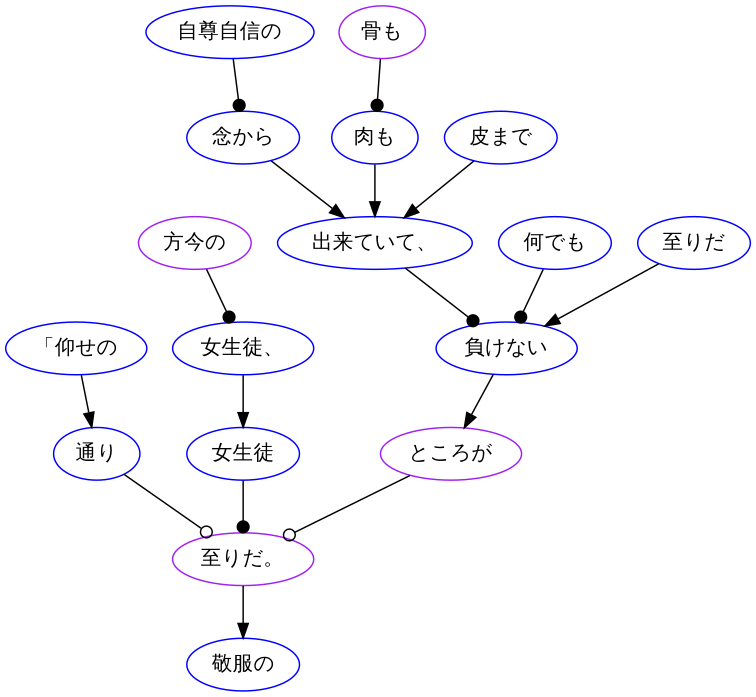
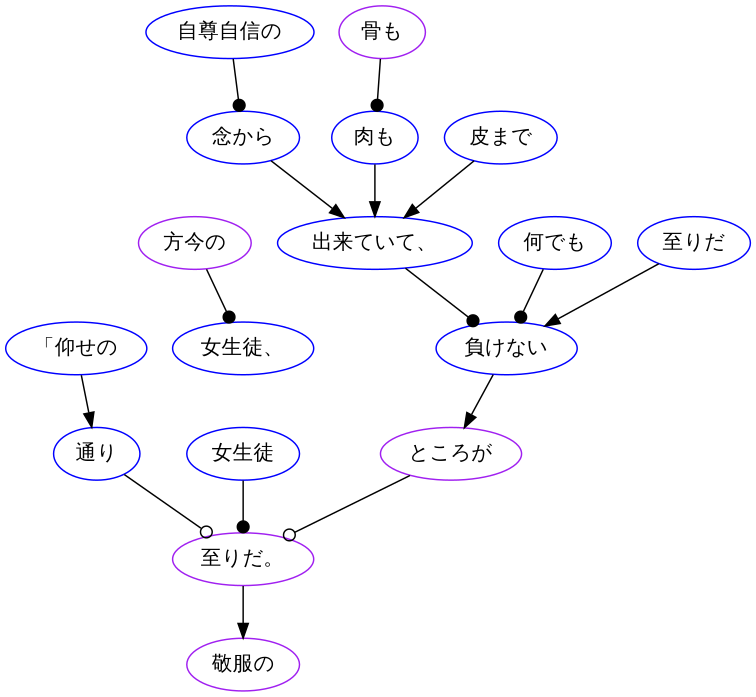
(243, 394) -> none
(243, 665) -> (243, 665)
